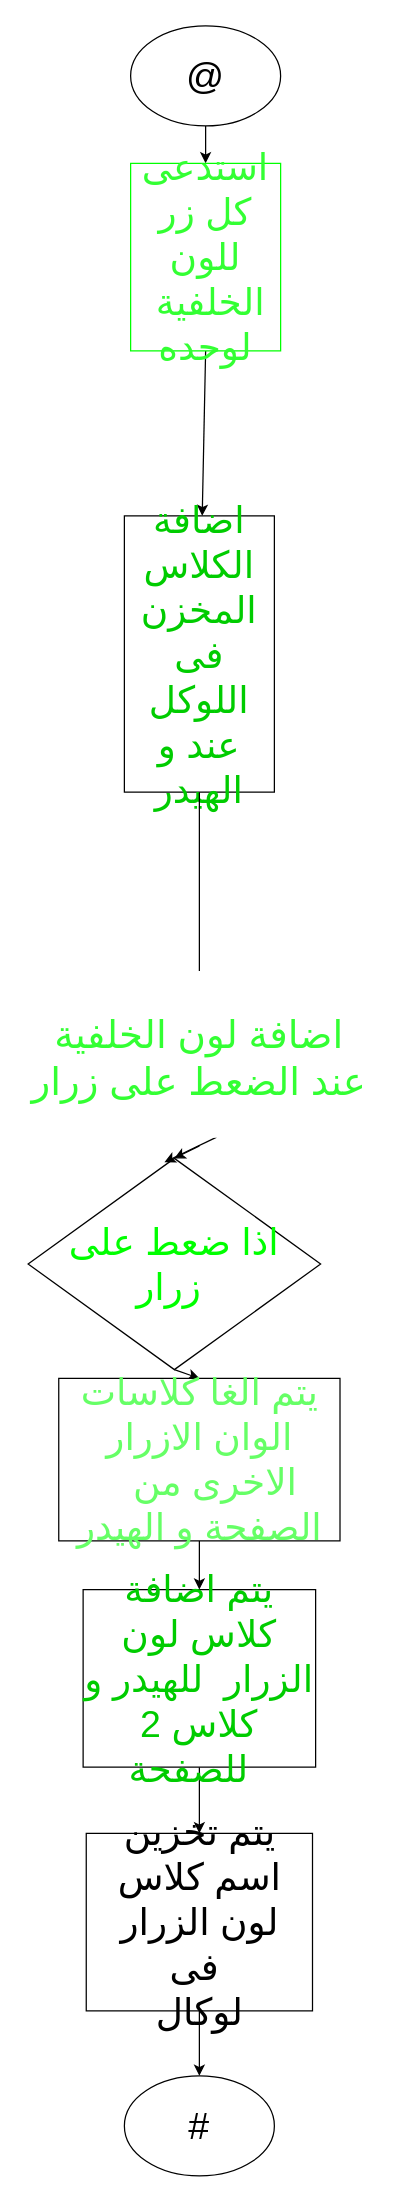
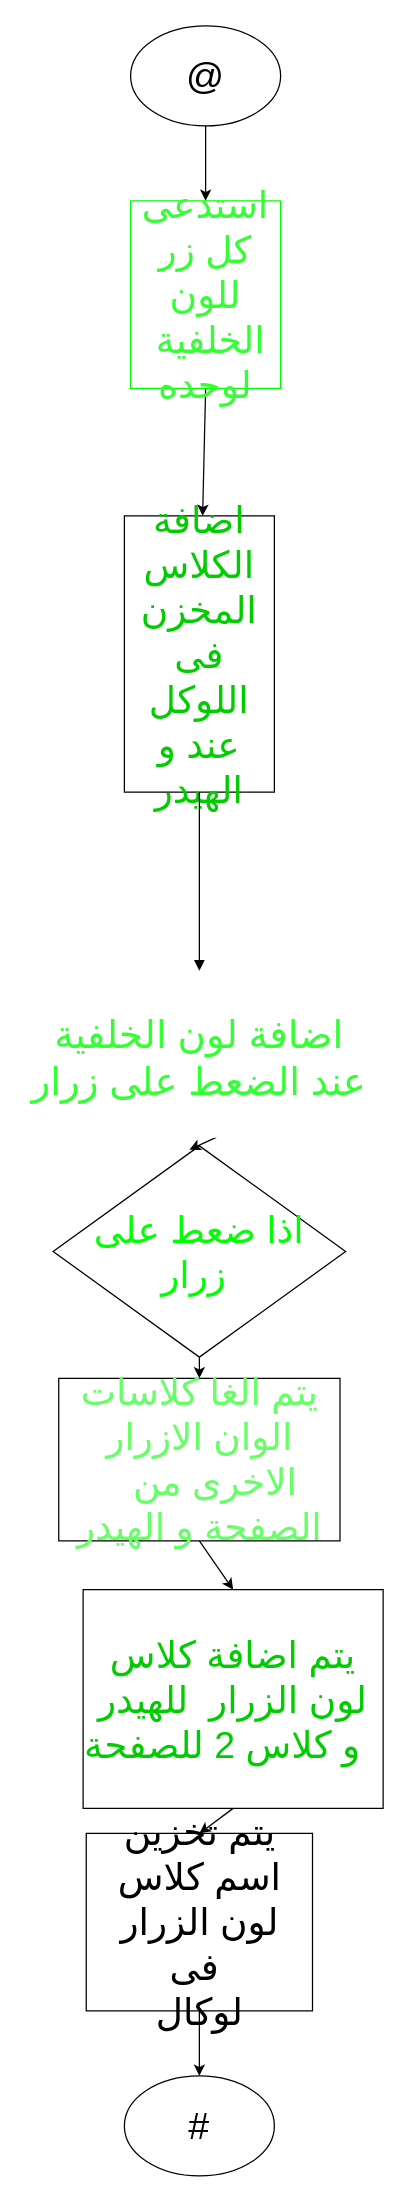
(206, 257) -> (206, 294)
(199, 964) -> (199, 959)
(174, 1264) -> (199, 1251)
(199, 1678) -> (233, 1699)
